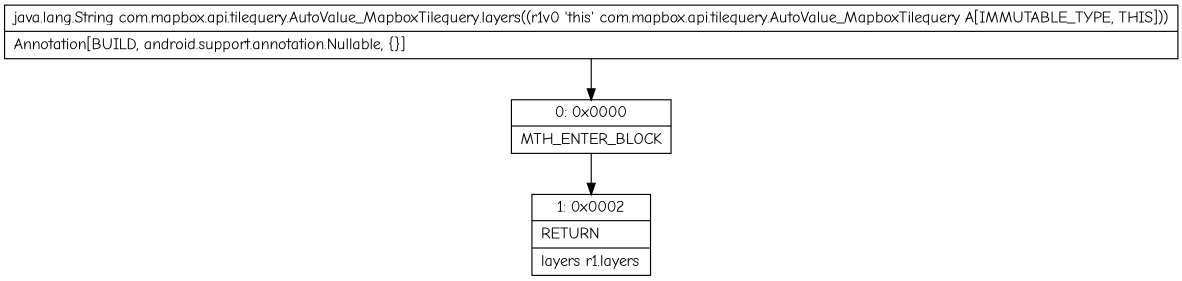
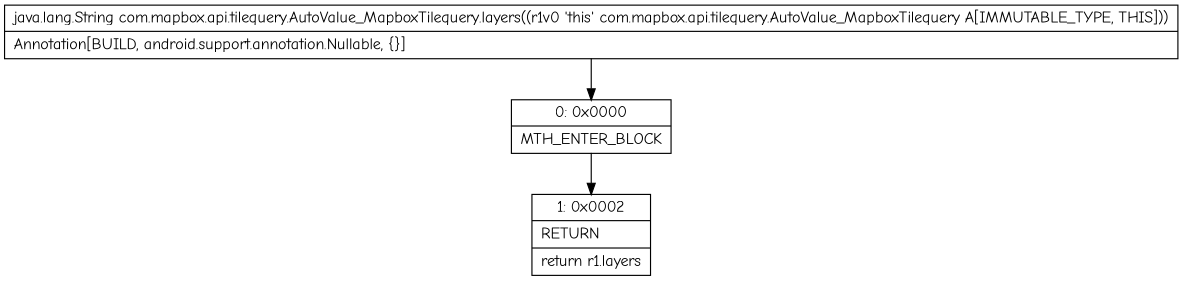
(591, 261) -> (591, 261)
